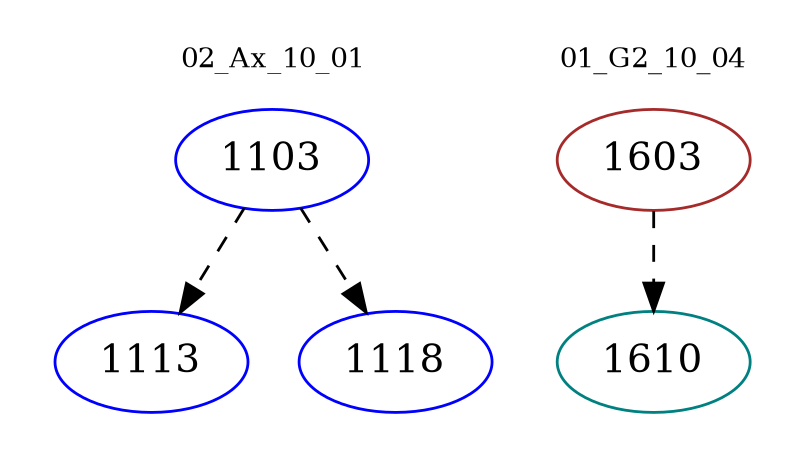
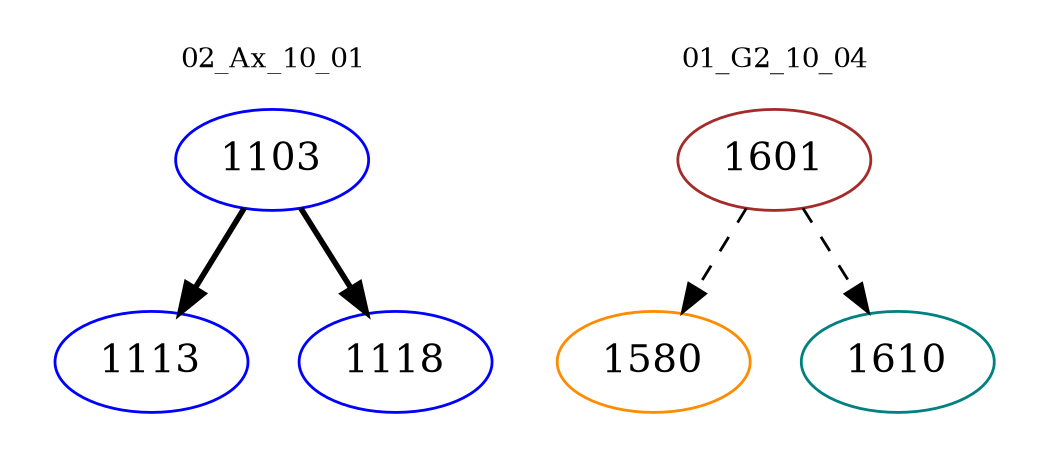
(654, 160) -> (774, 160)
(220, 248) -> (220, 248)
(326, 248) -> (326, 248)
none -> (654, 362)
